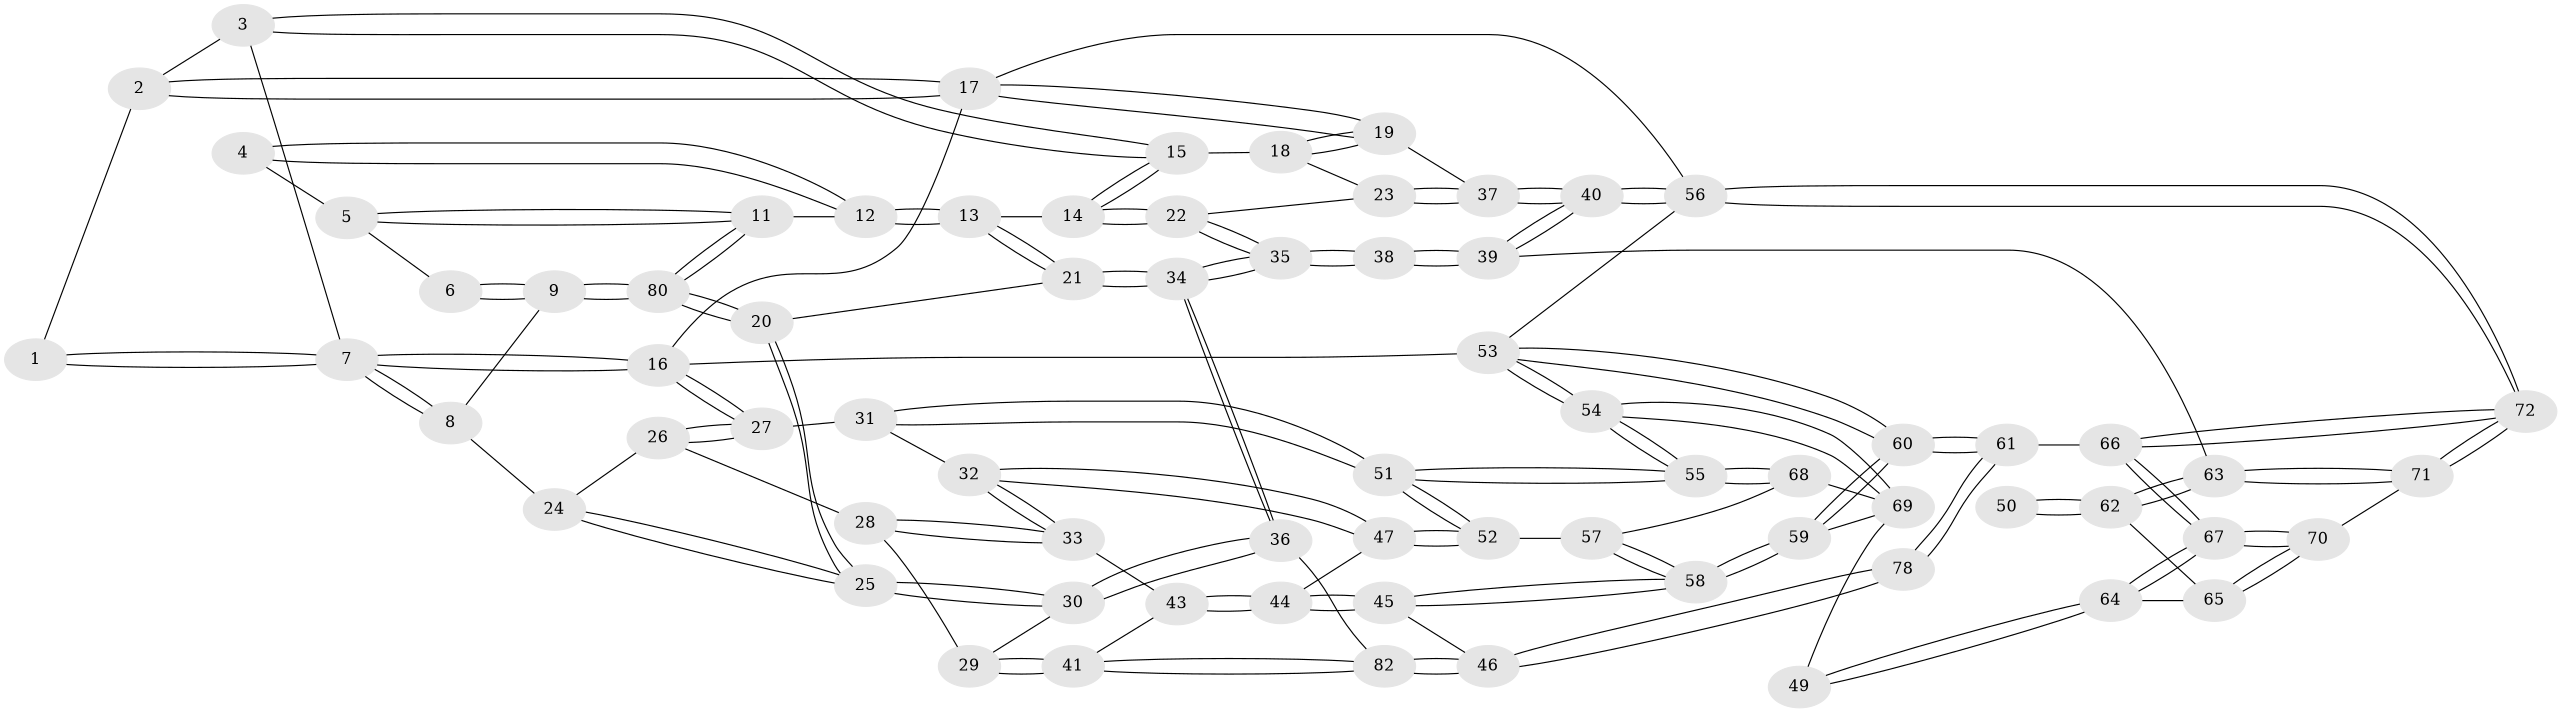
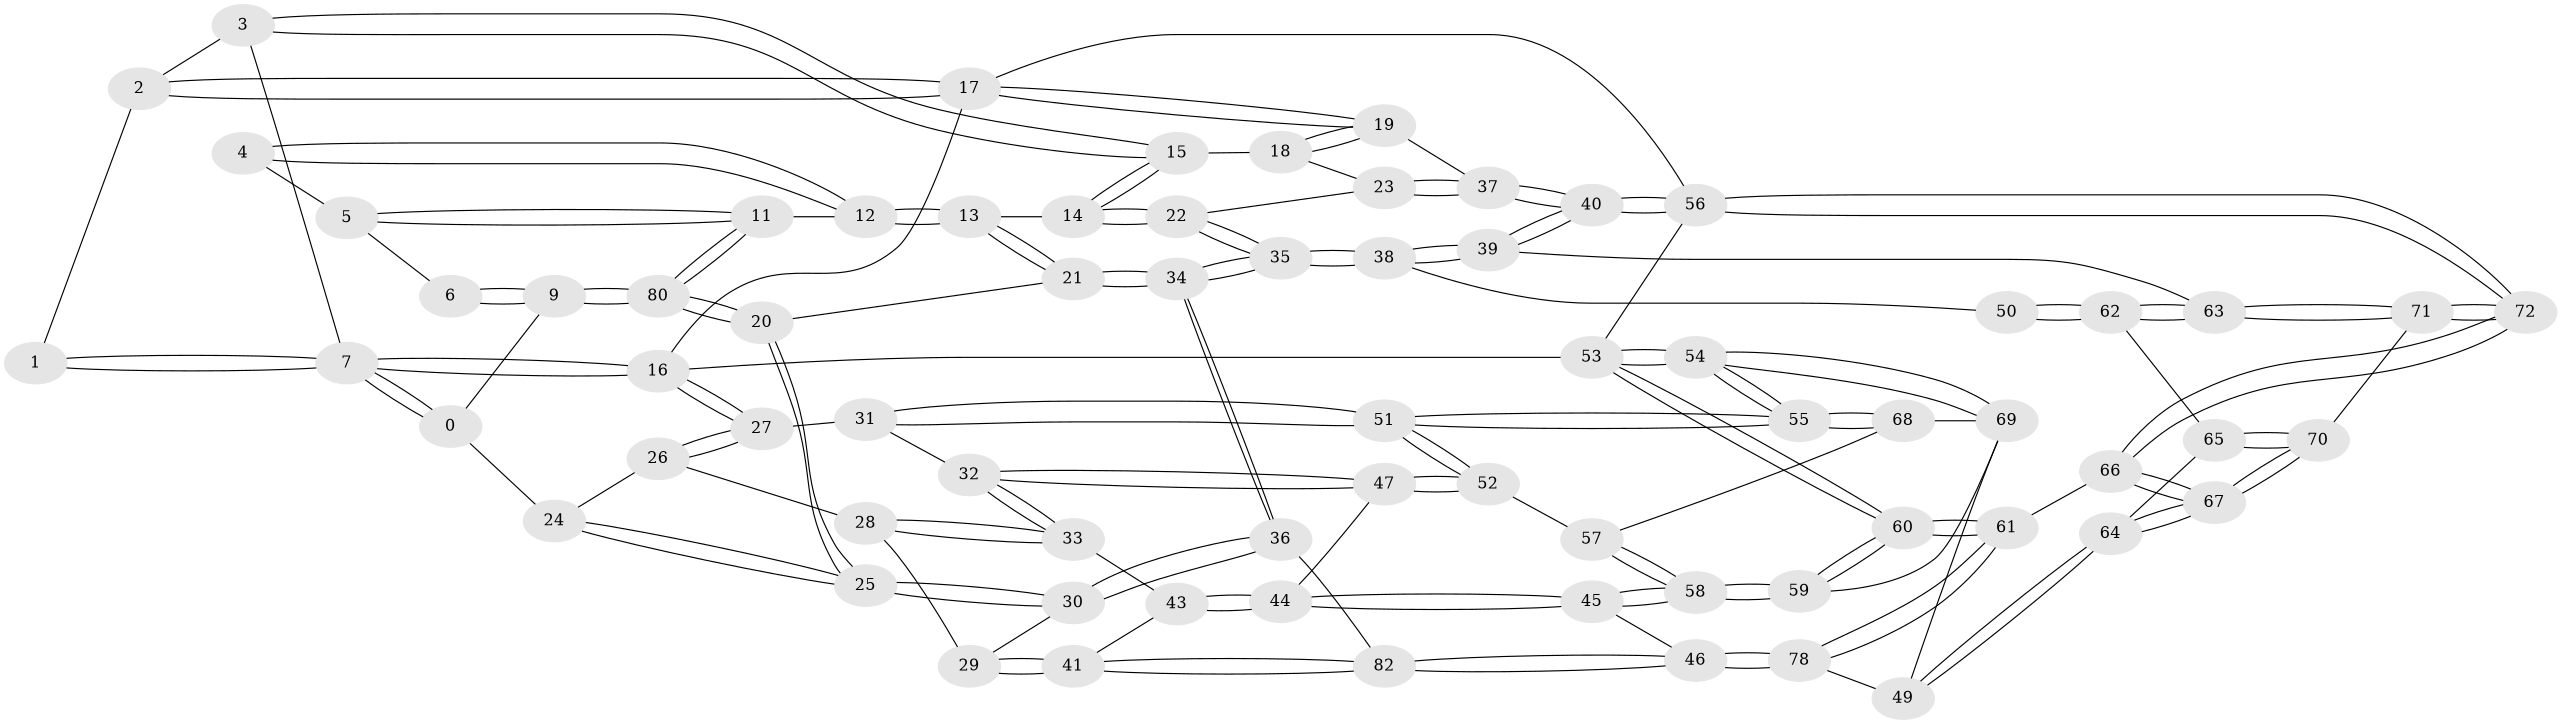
none -> (1692, 303)
(451, 423) -> (451, 427)
none -> (1851, 680)
